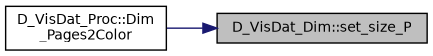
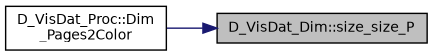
(322, 28) -> (322, 28)
